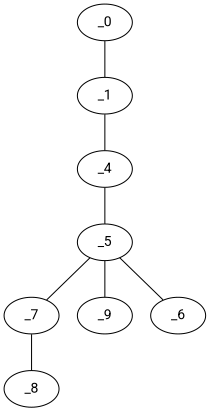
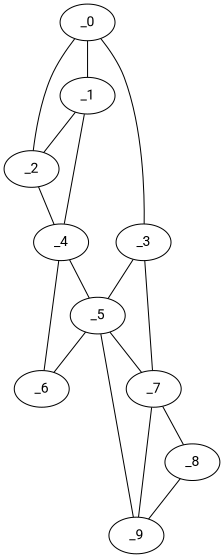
none -> (32, 169)
none -> (144, 242)
none -> (51, 316)
none -> (145, 462)
none -> (164, 499)
